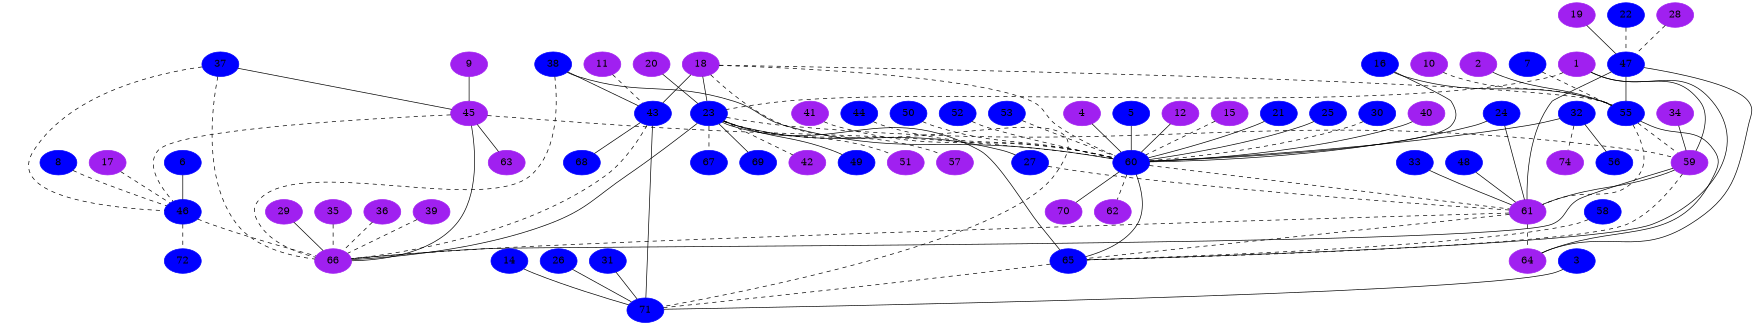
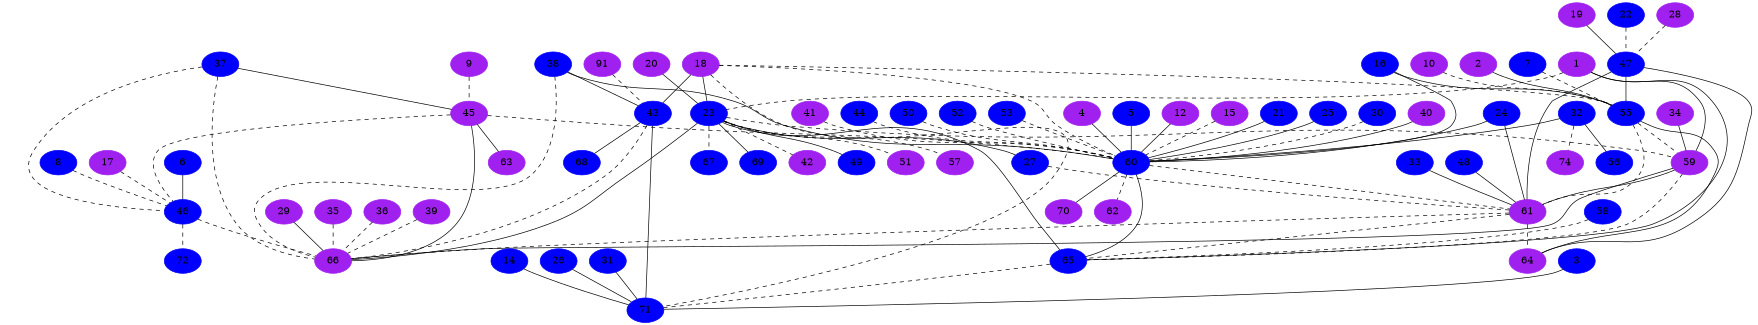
(602, 64) -> (602, 64)
(469, 89) -> (469, 89)
